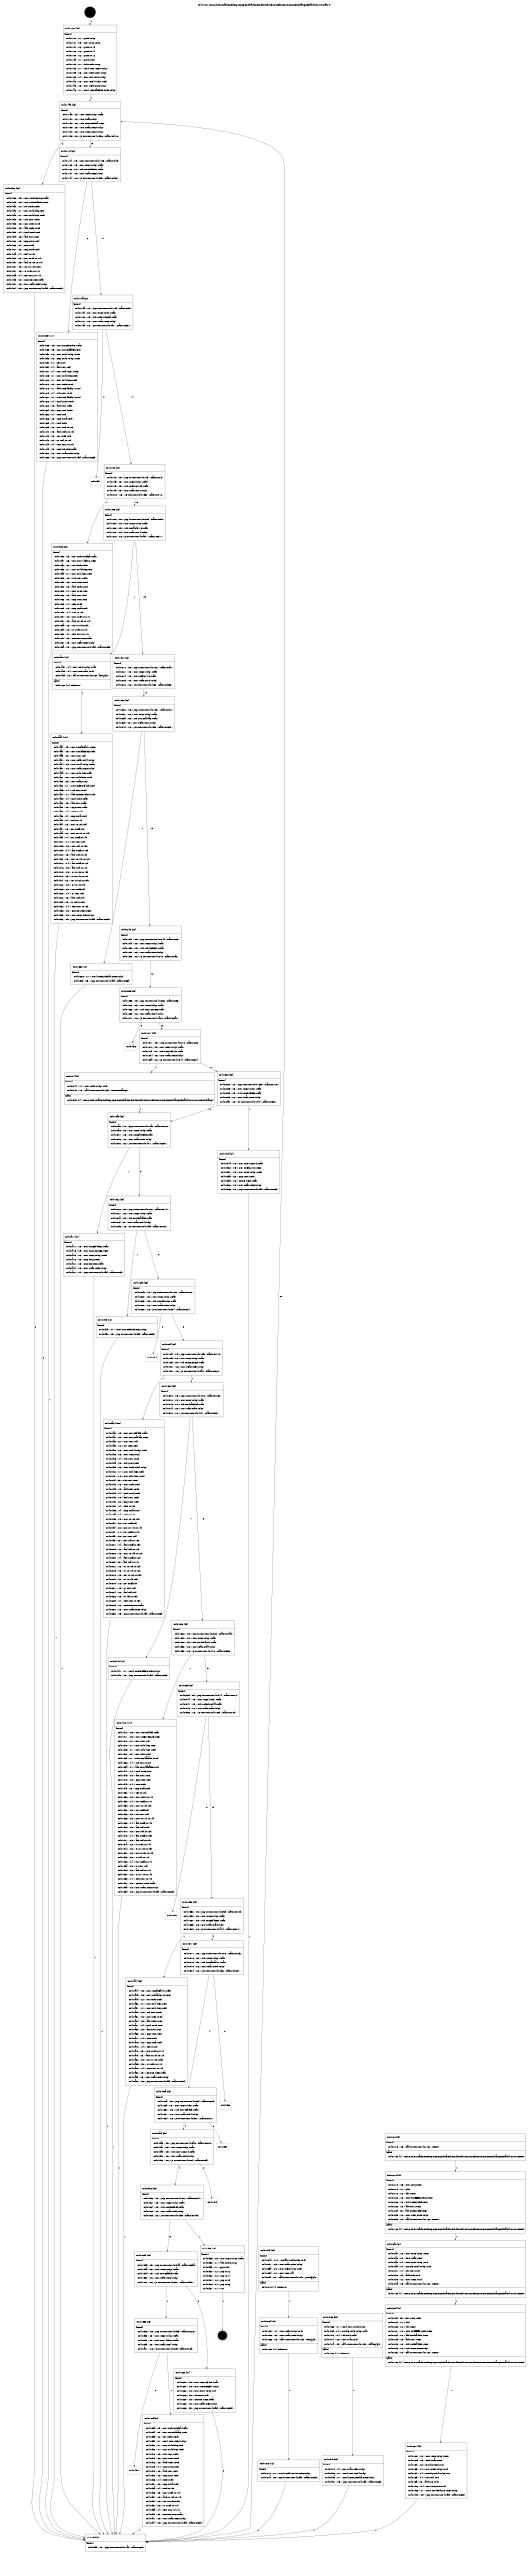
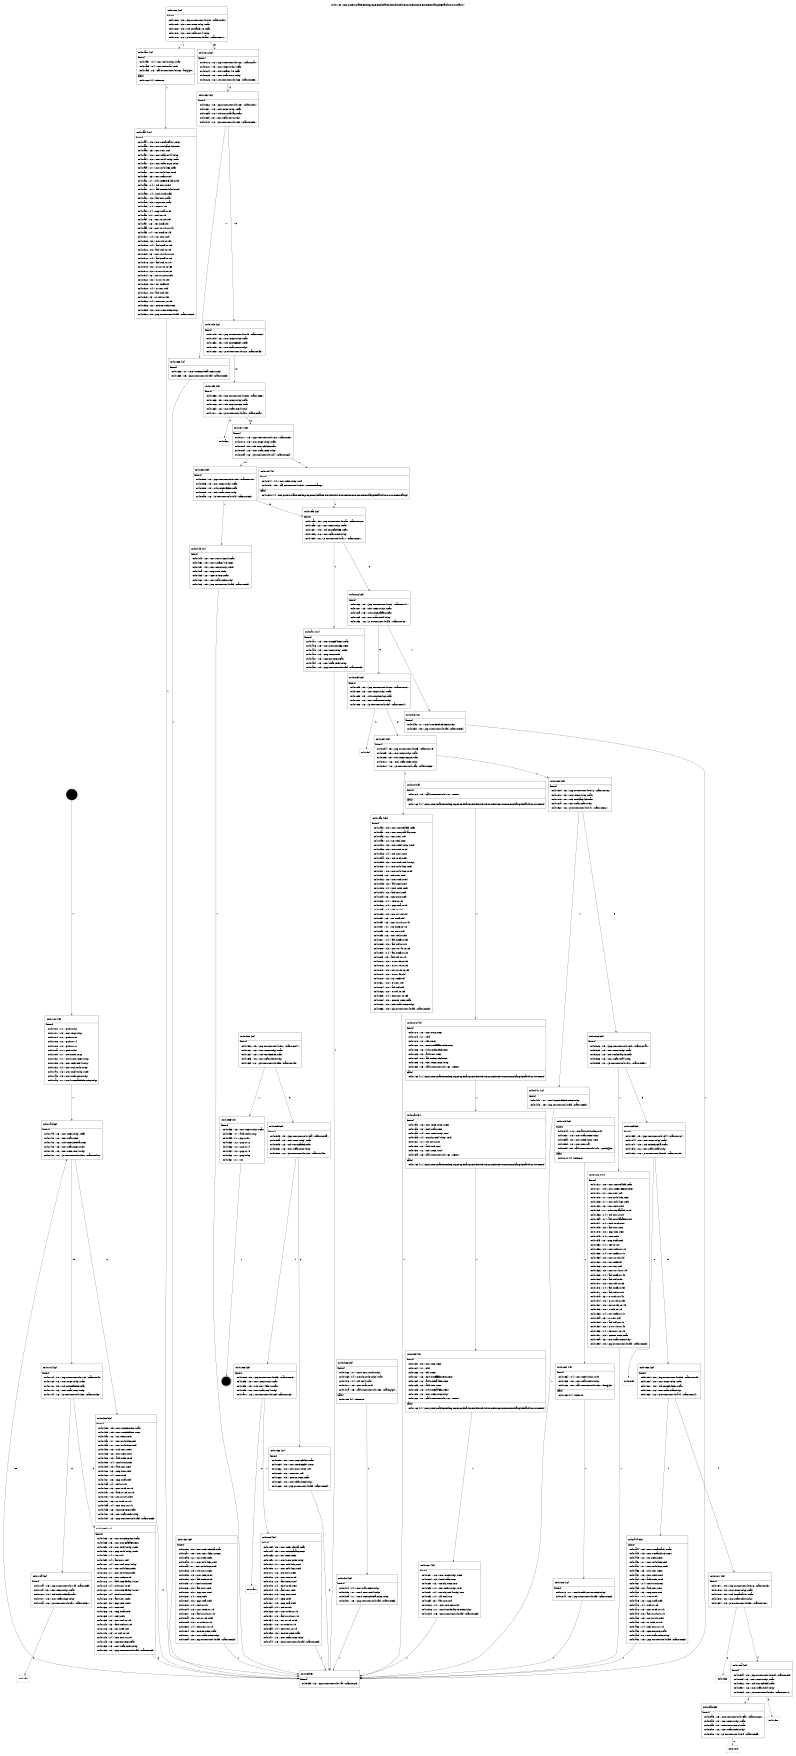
(135, 482) -> none
(177, 2174) -> none
